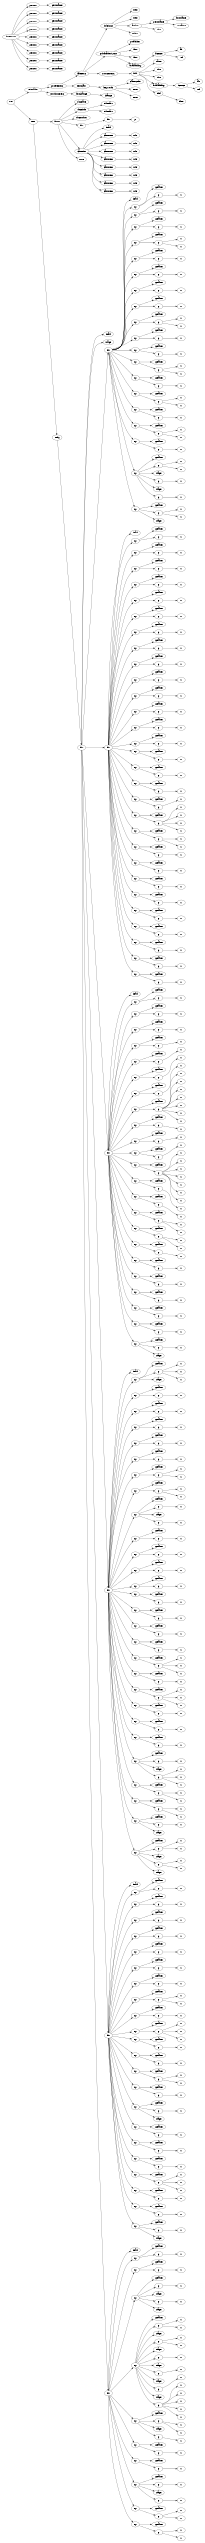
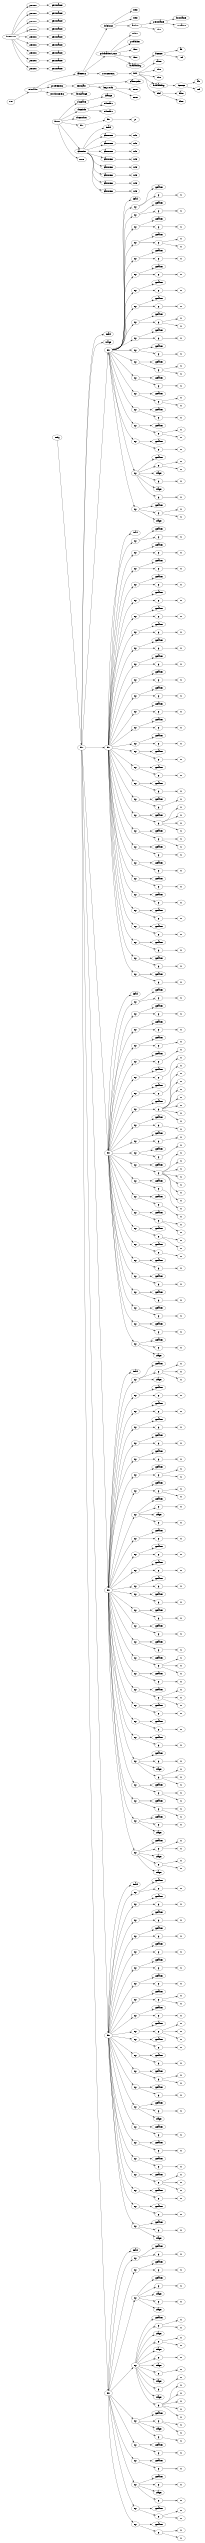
(122, 30) -> (120, 43)
(69, 80) -> (54, 79)
(121, 85) -> (107, 83)
none -> (181, 93)
(95, 95) -> (94, 99)
(33, 122) -> none
